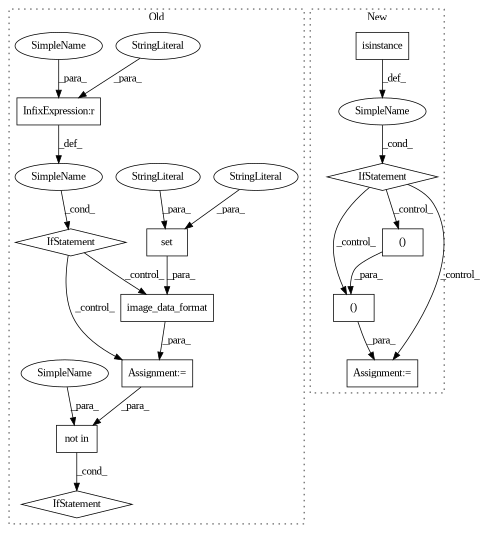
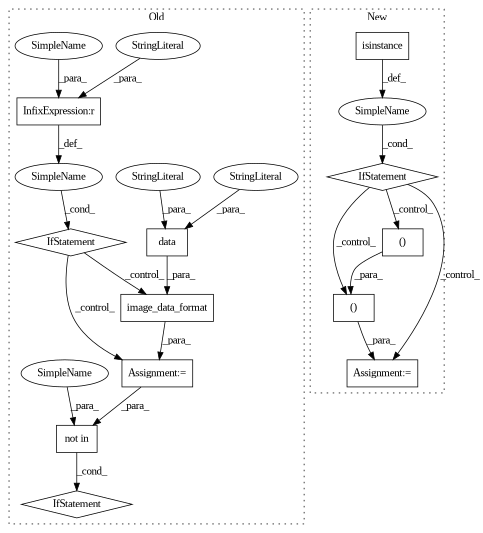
(167, 242) -> (167, 242)
